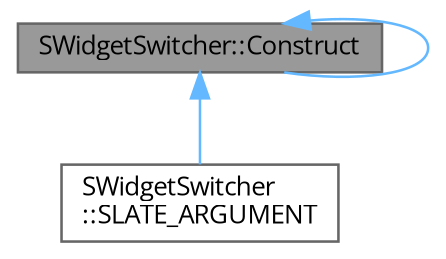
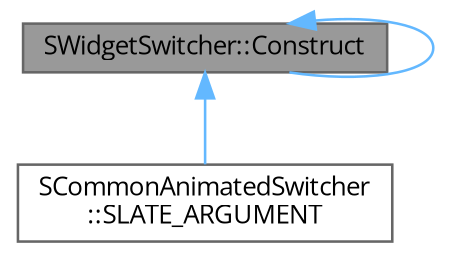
(200, 203) -> (205, 203)
